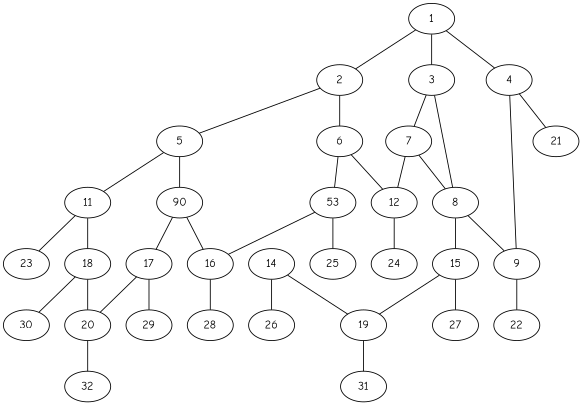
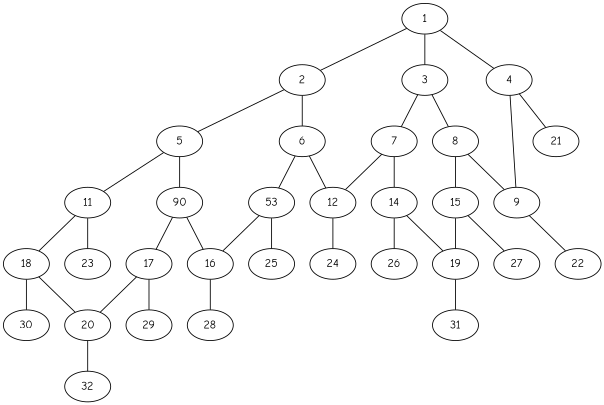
(432, 172) -> (394, 172)
